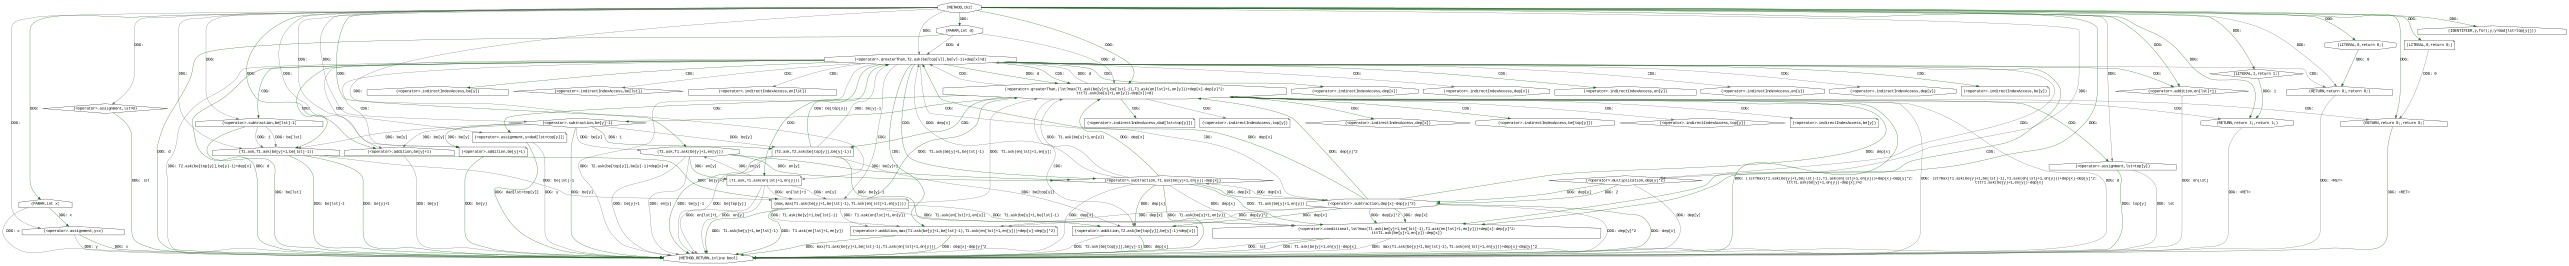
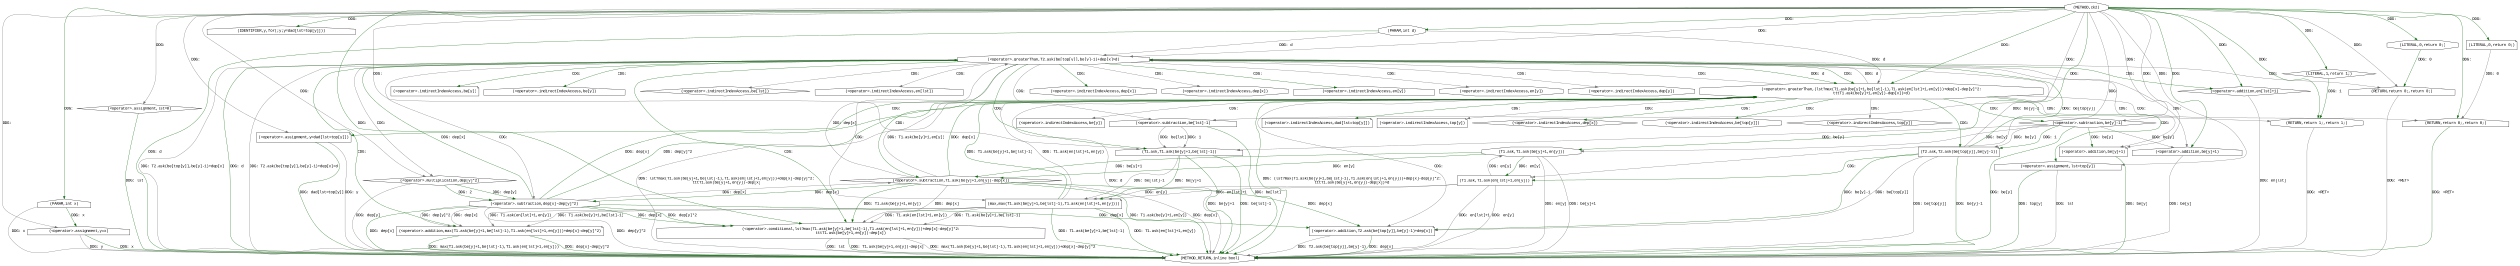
(522, 63) -> (1068, 106)
(807, 104) -> (1730, 178)
